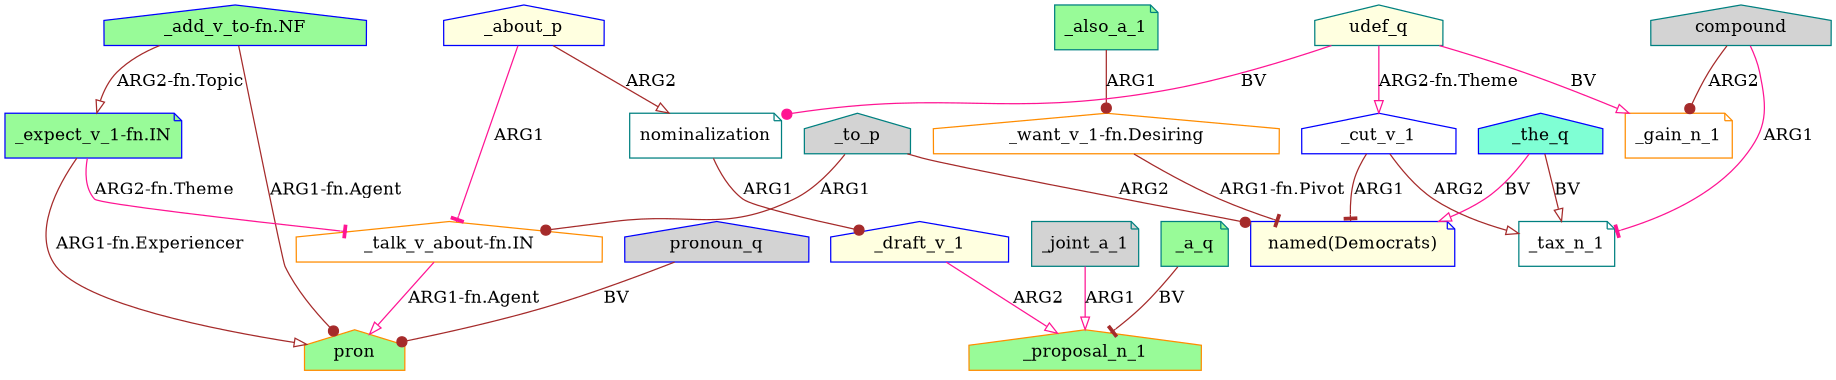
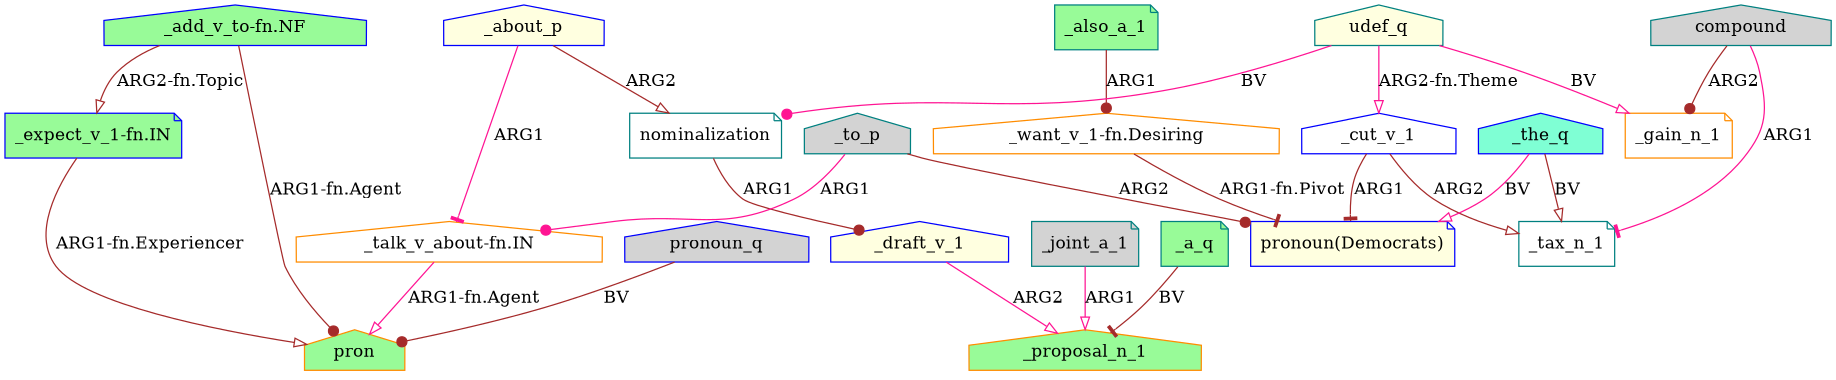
(196, 214) -> none
(708, 220) -> (708, 220)
(1353, 244) -> (1353, 244)
